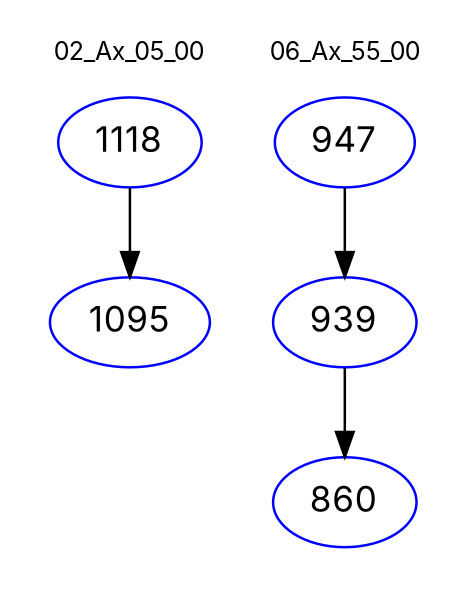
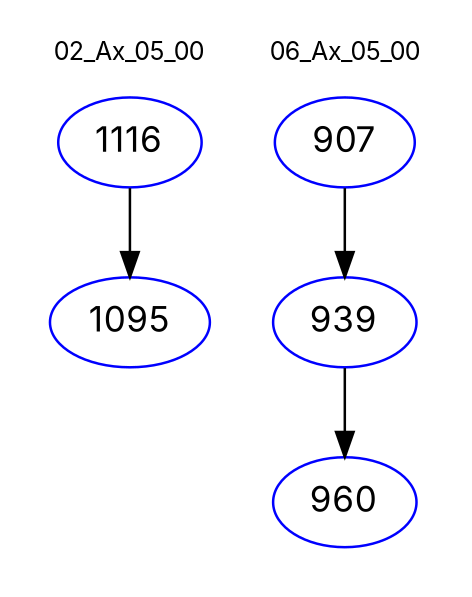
(346, 54) -> (346, 54)
(130, 142) -> (130, 142)
(345, 142) -> (345, 142)
(345, 502) -> (345, 502)
